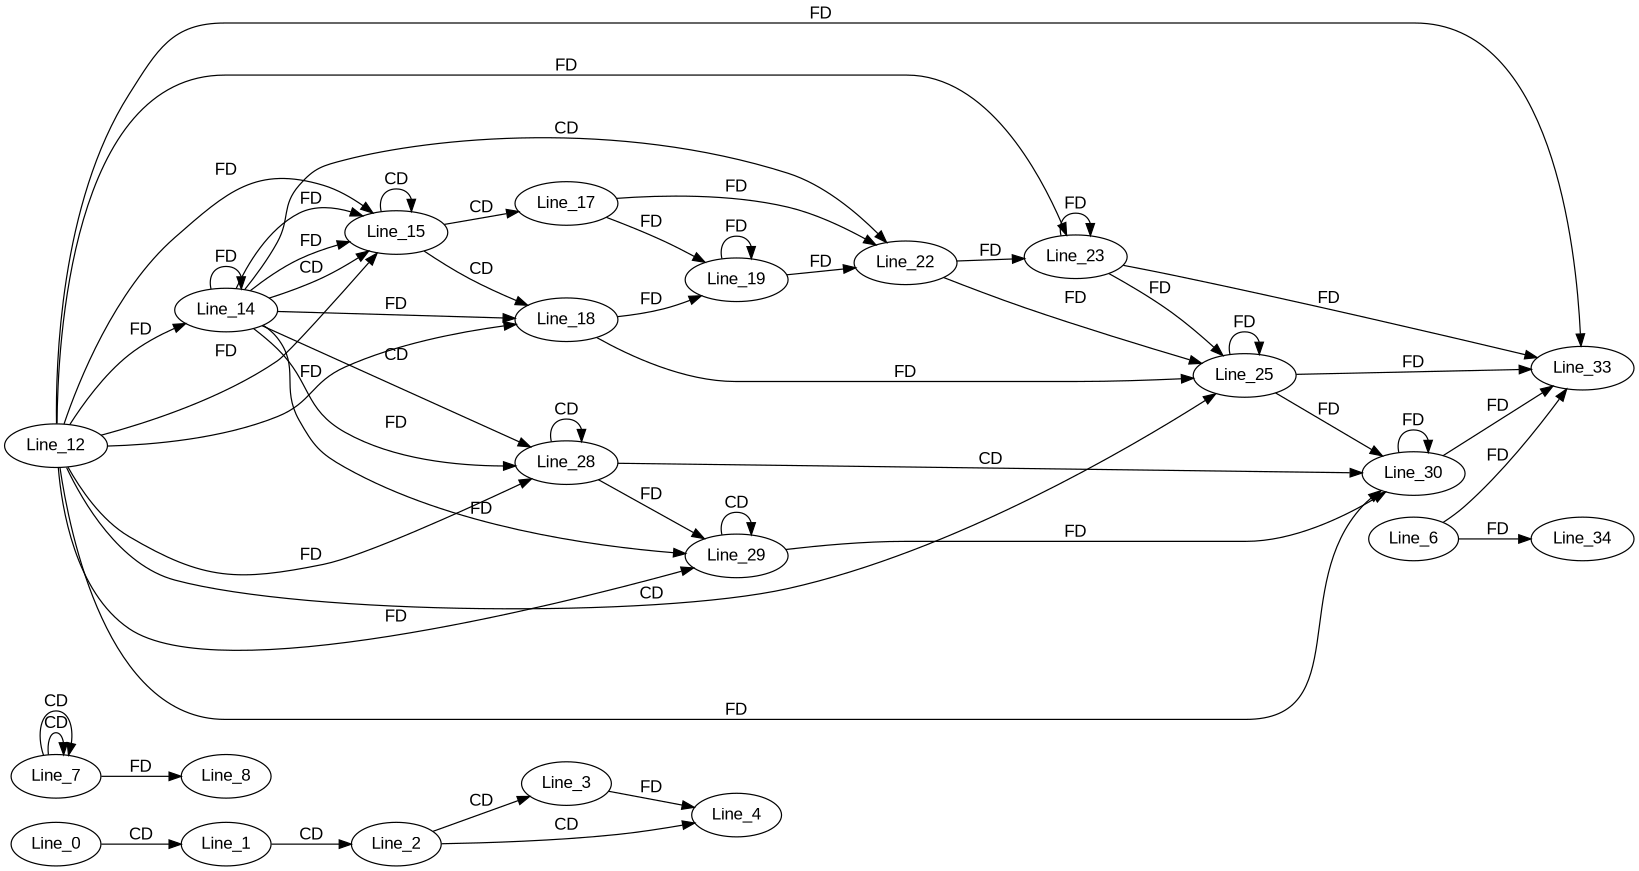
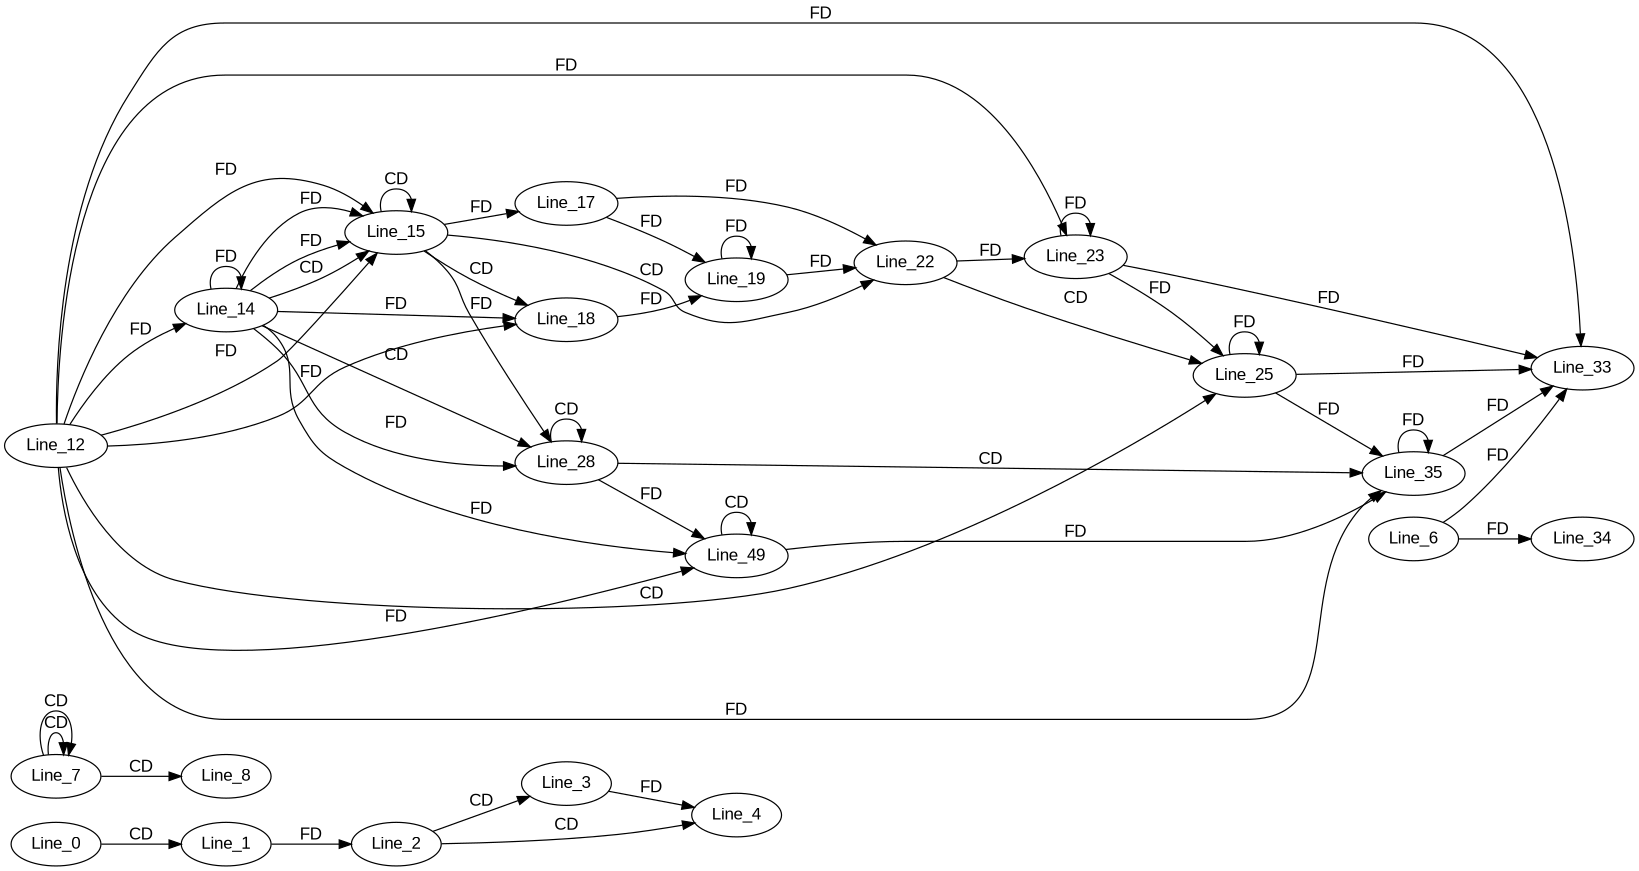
(536, 138) -> (659, 289)
(481, 208) -> (481, 208)
(1076, 299) -> (1076, 299)
(885, 382) -> none
(1414, 474) -> (1414, 474)
(737, 556) -> (737, 556)
(282, 571) -> (485, 340)
(141, 767) -> (141, 767)
(311, 835) -> (311, 835)
